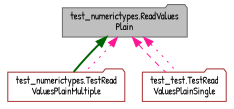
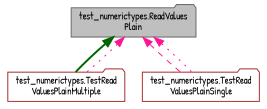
(184, 87) -> (201, 87)
